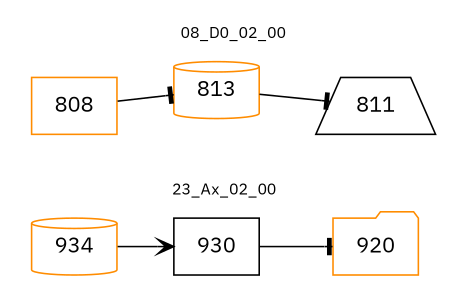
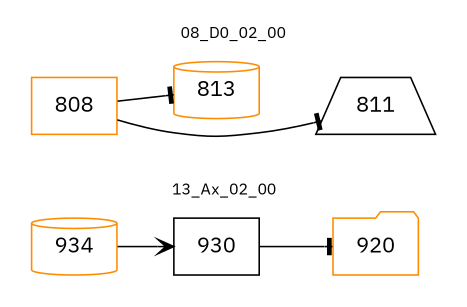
(291, 97) -> (215, 136)
(225, 190) -> (225, 190)
